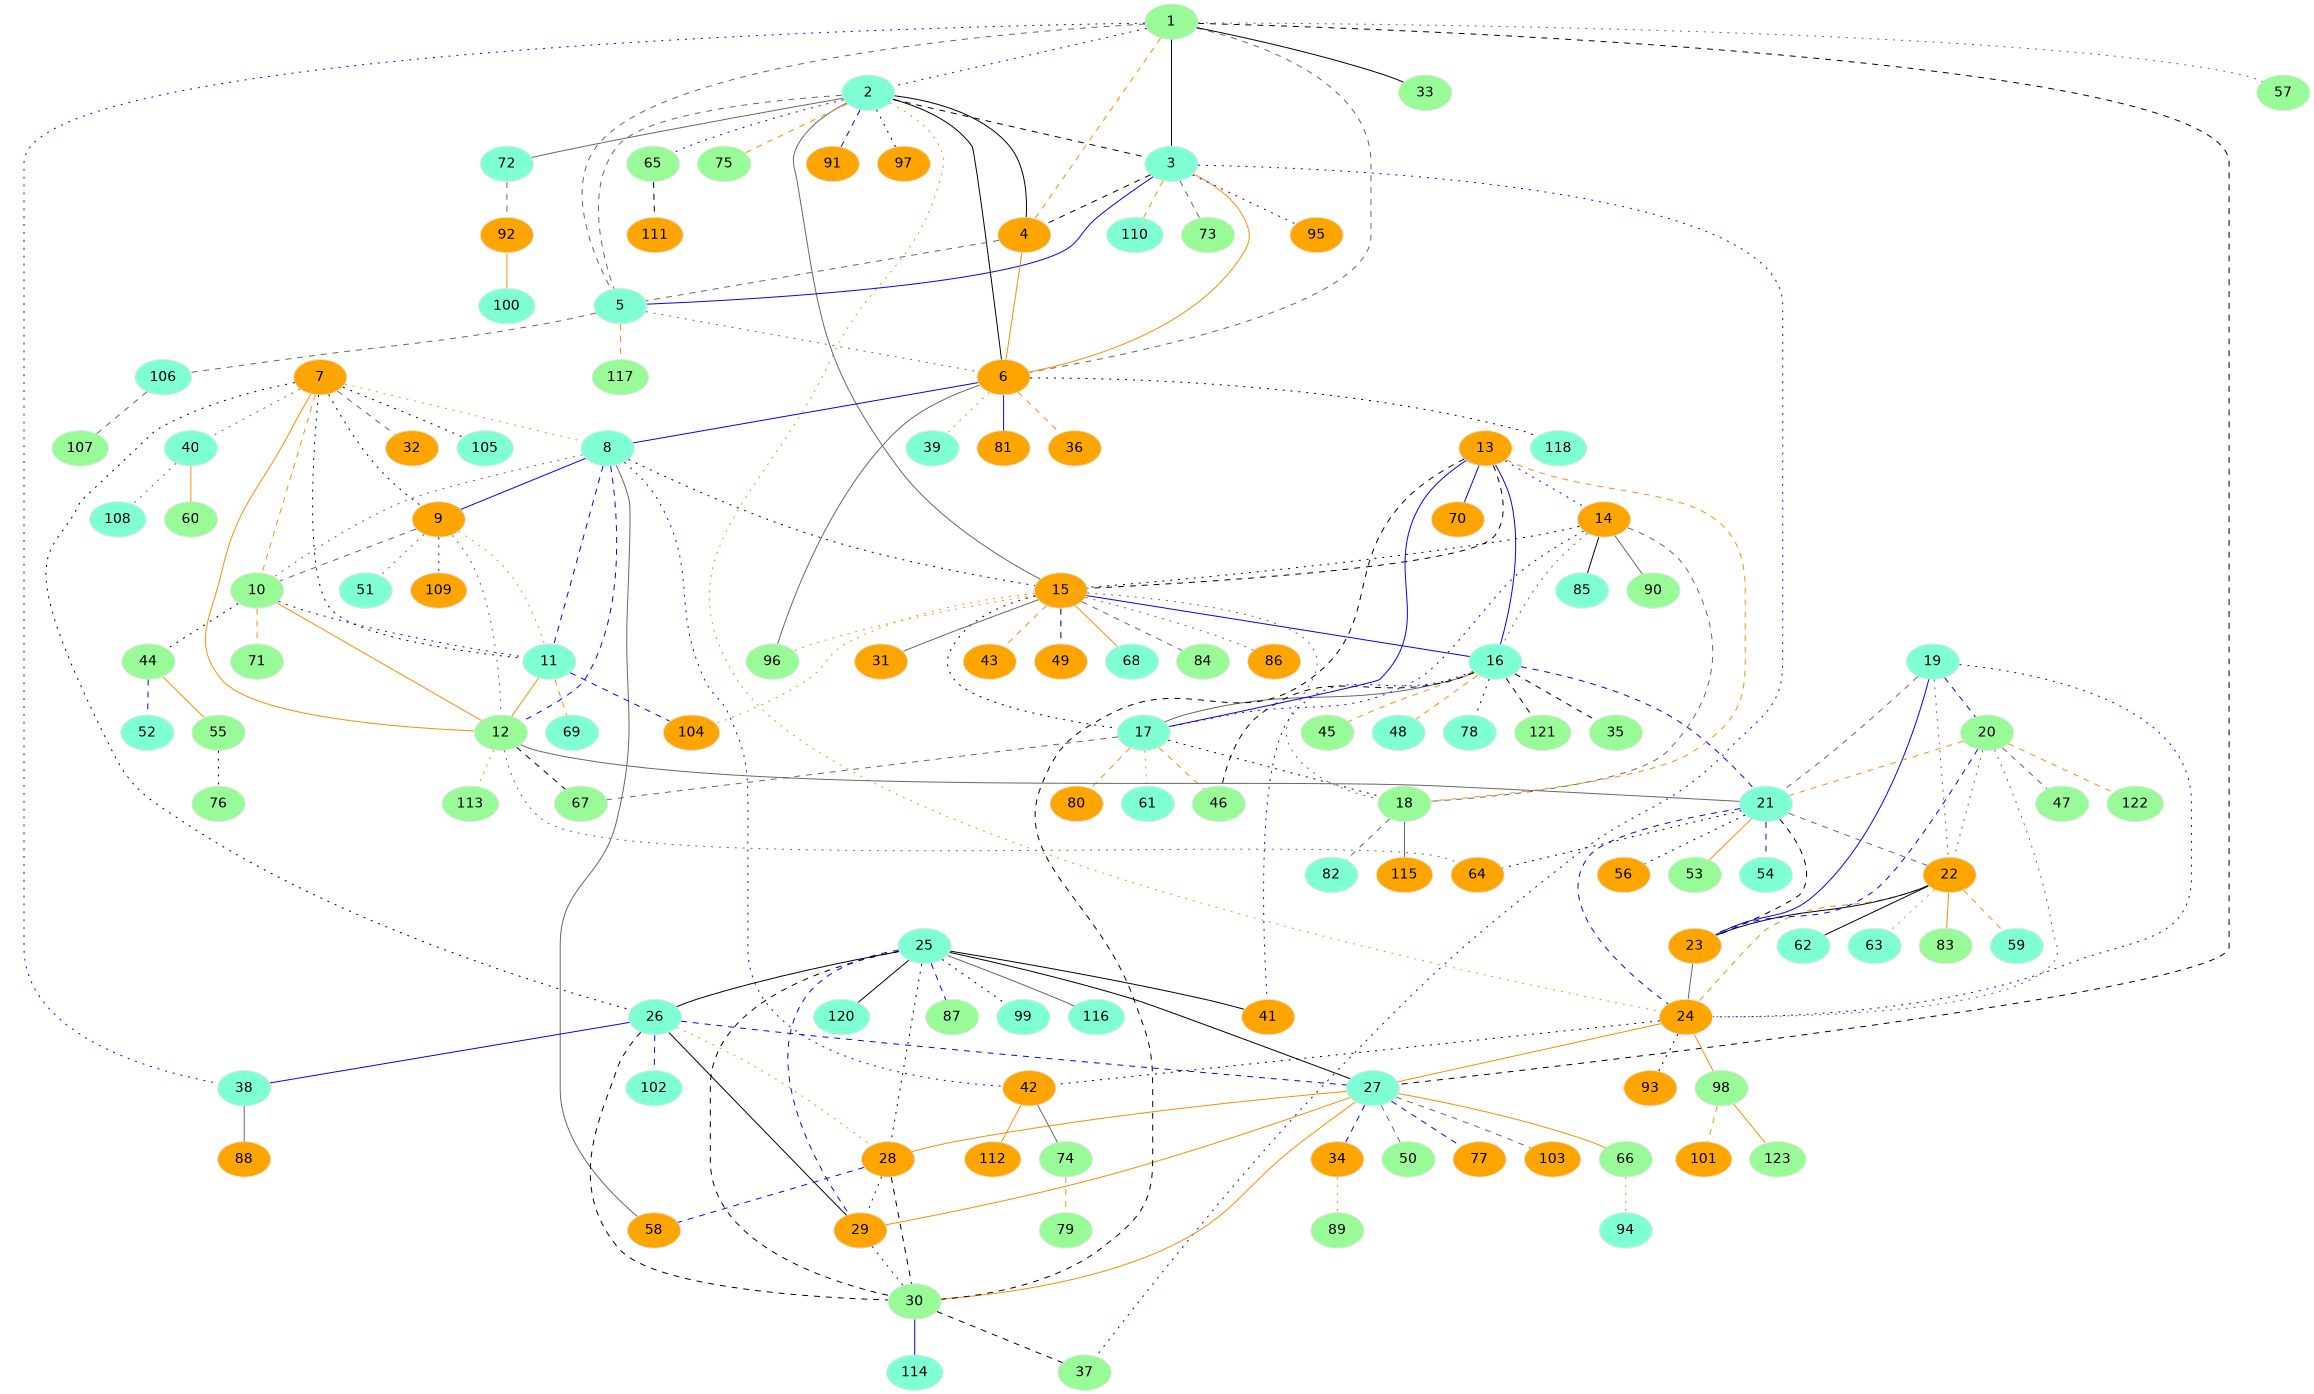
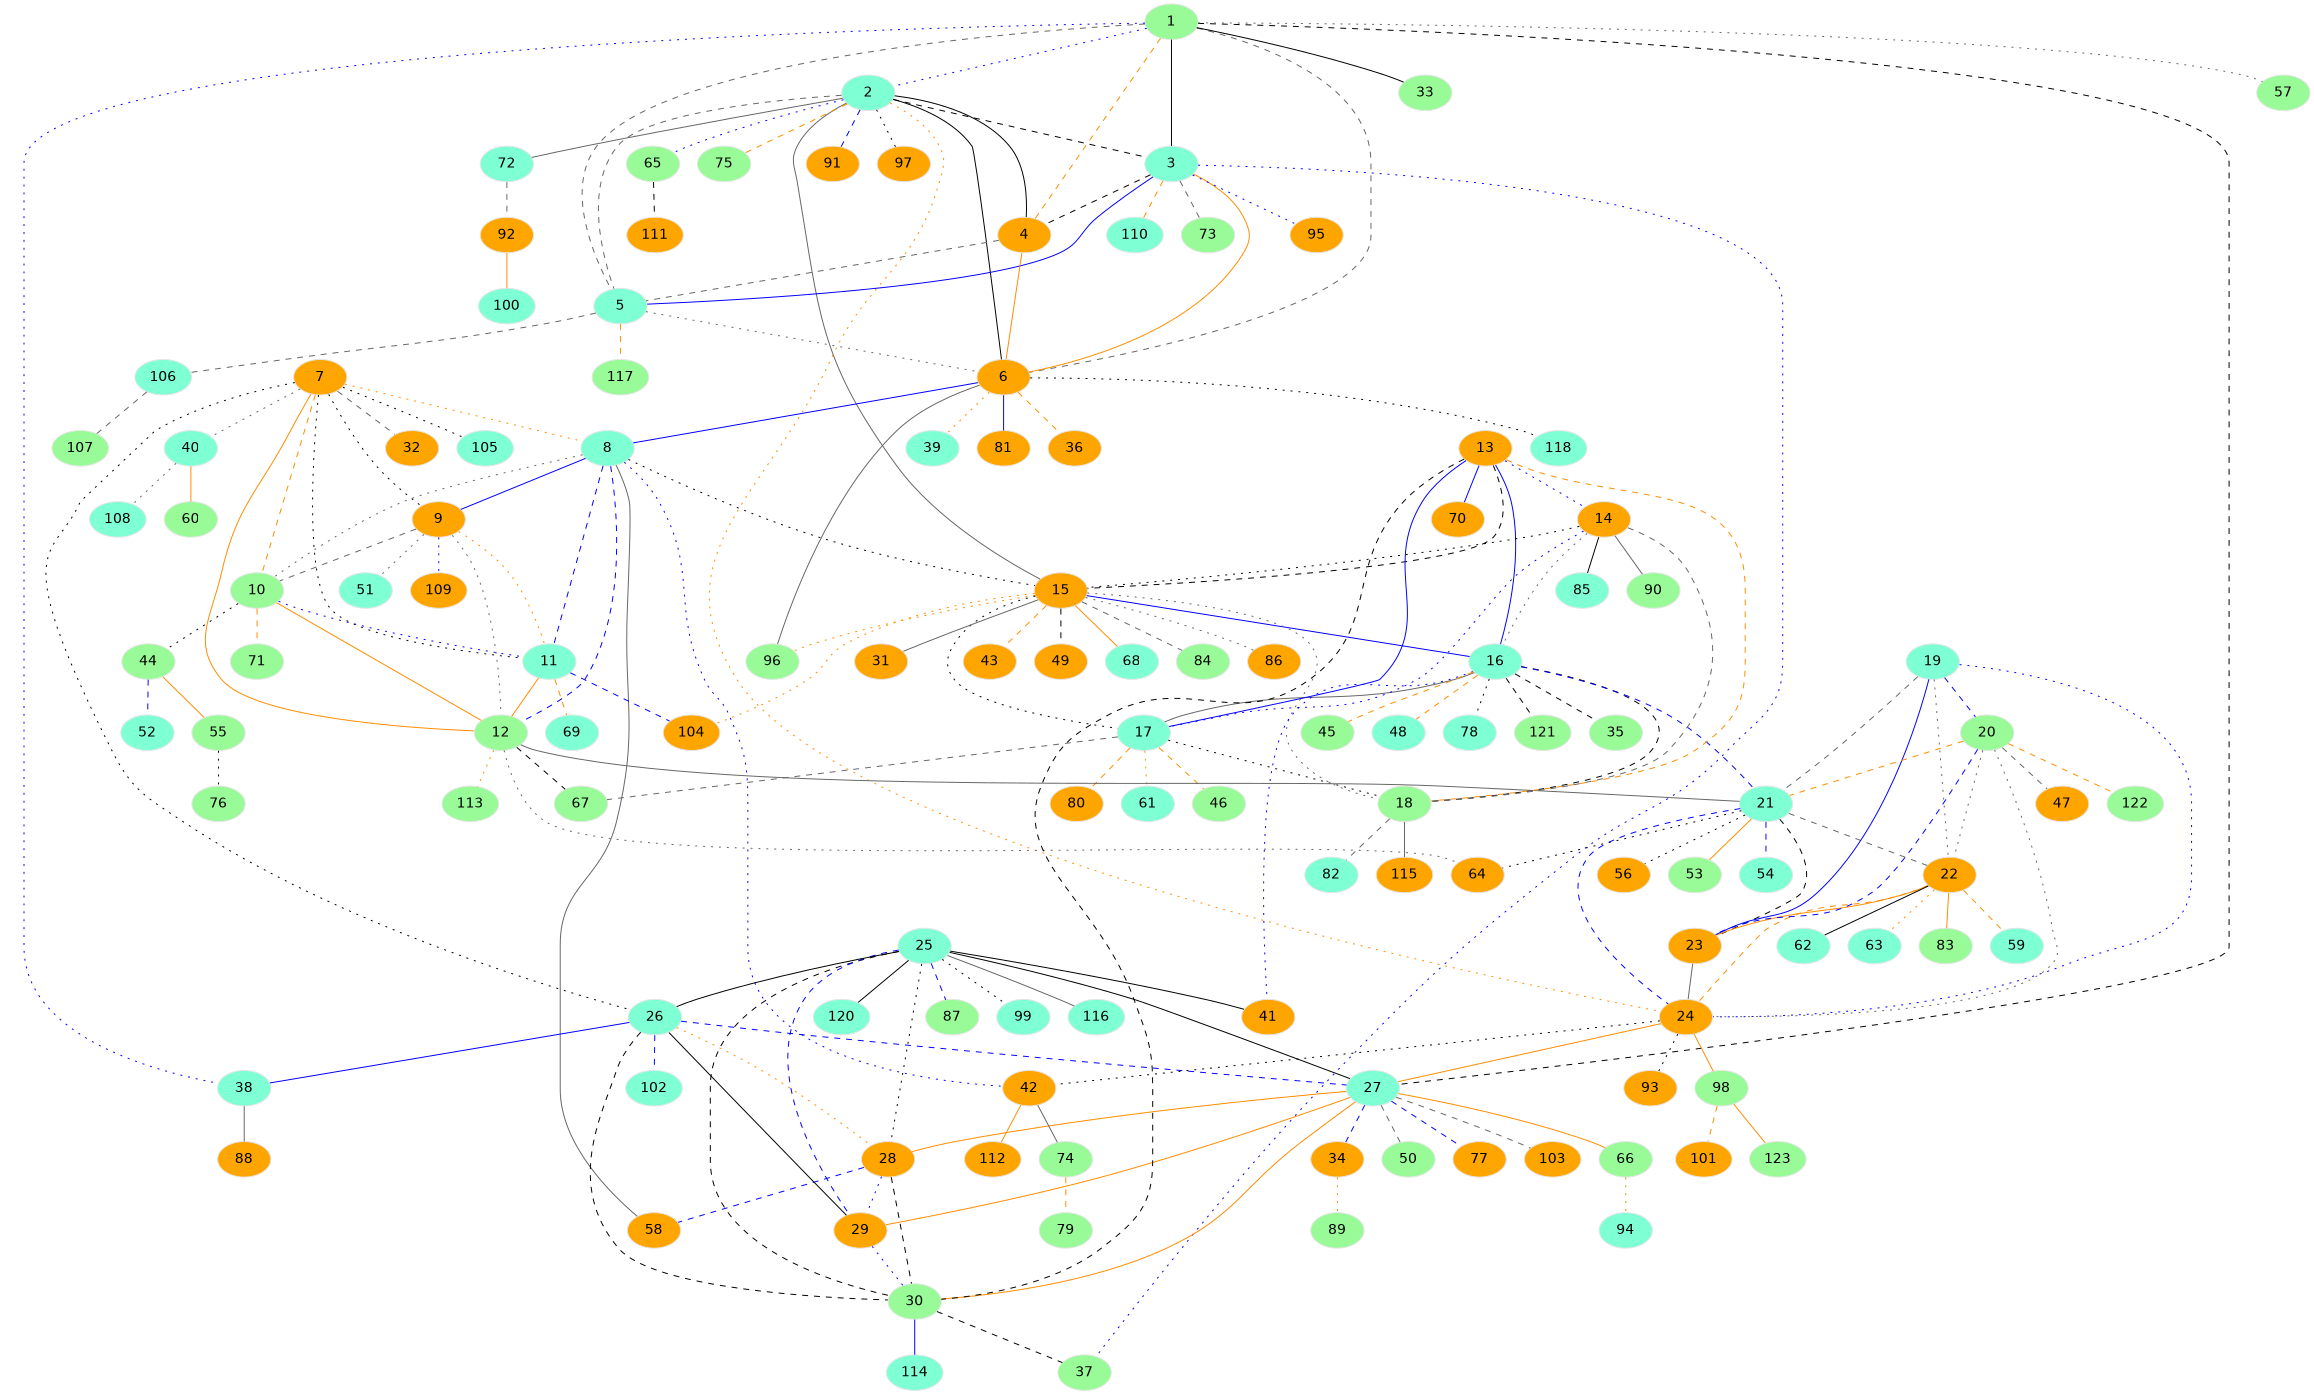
(1255, 719) -> (1640, 759)
(2062, 804) -> (2062, 804)
(1822, 910) -> (1822, 910)
